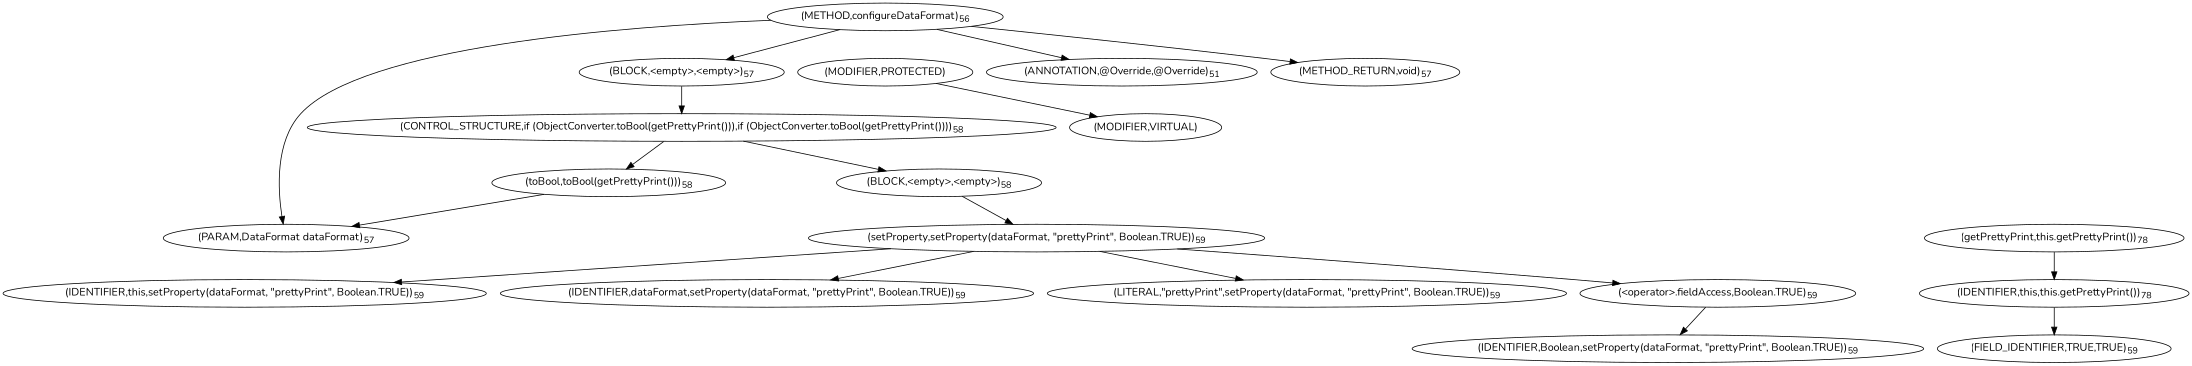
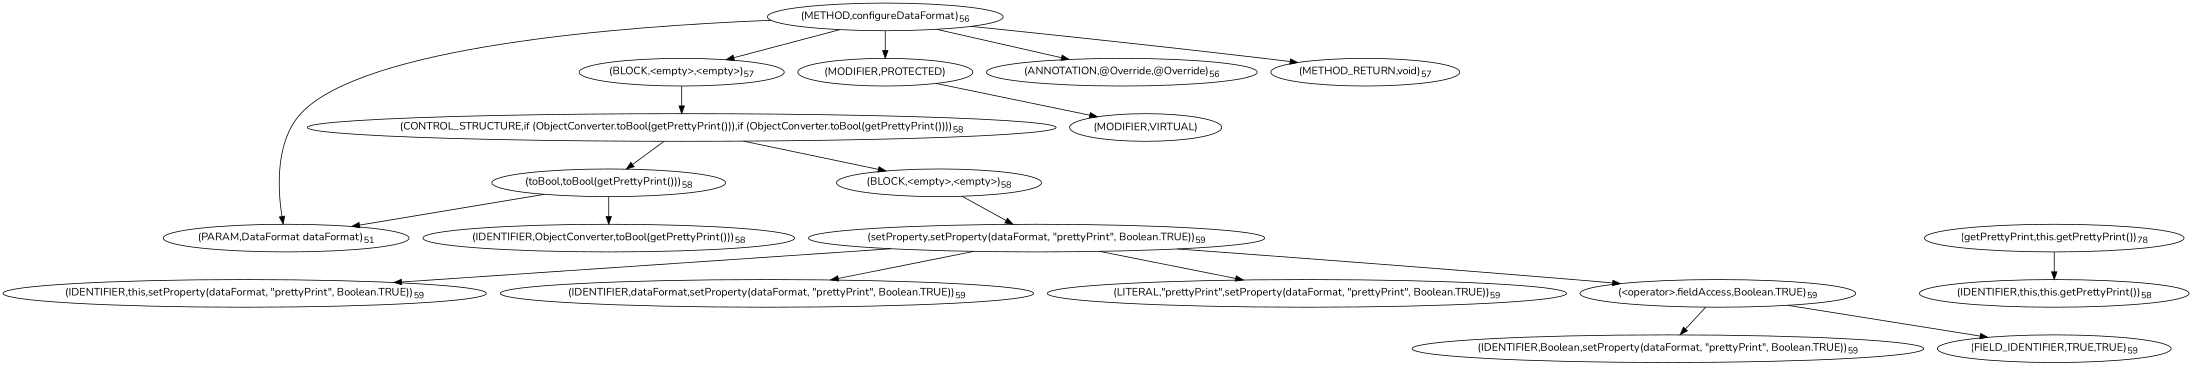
none -> (885, 41)
(1214, 71) -> (1214, 71)
(369, 237) -> (369, 237)
none -> (609, 238)
(2146, 292) -> (2146, 292)
(2054, 317) -> (1884, 321)
